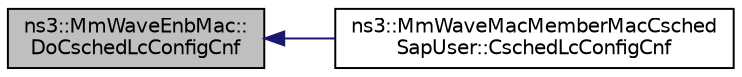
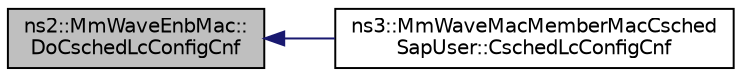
(136, 38) -> (136, 38)
